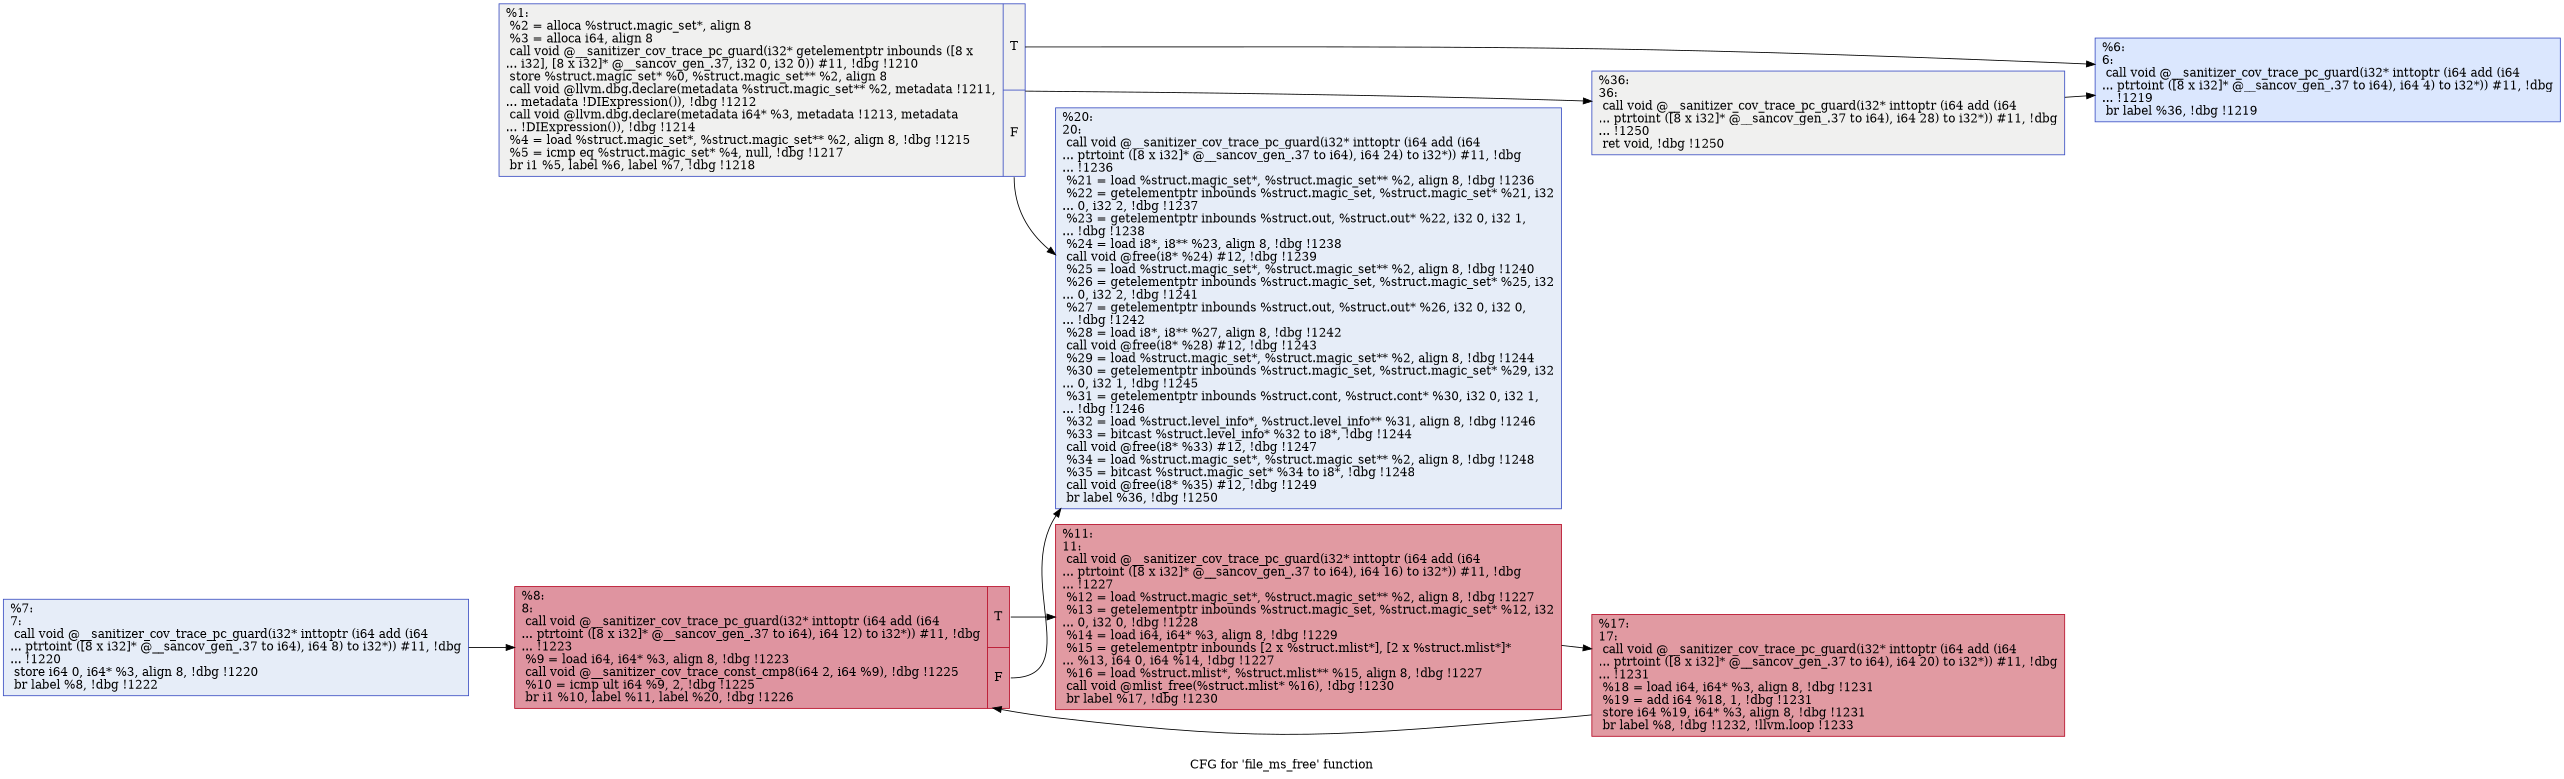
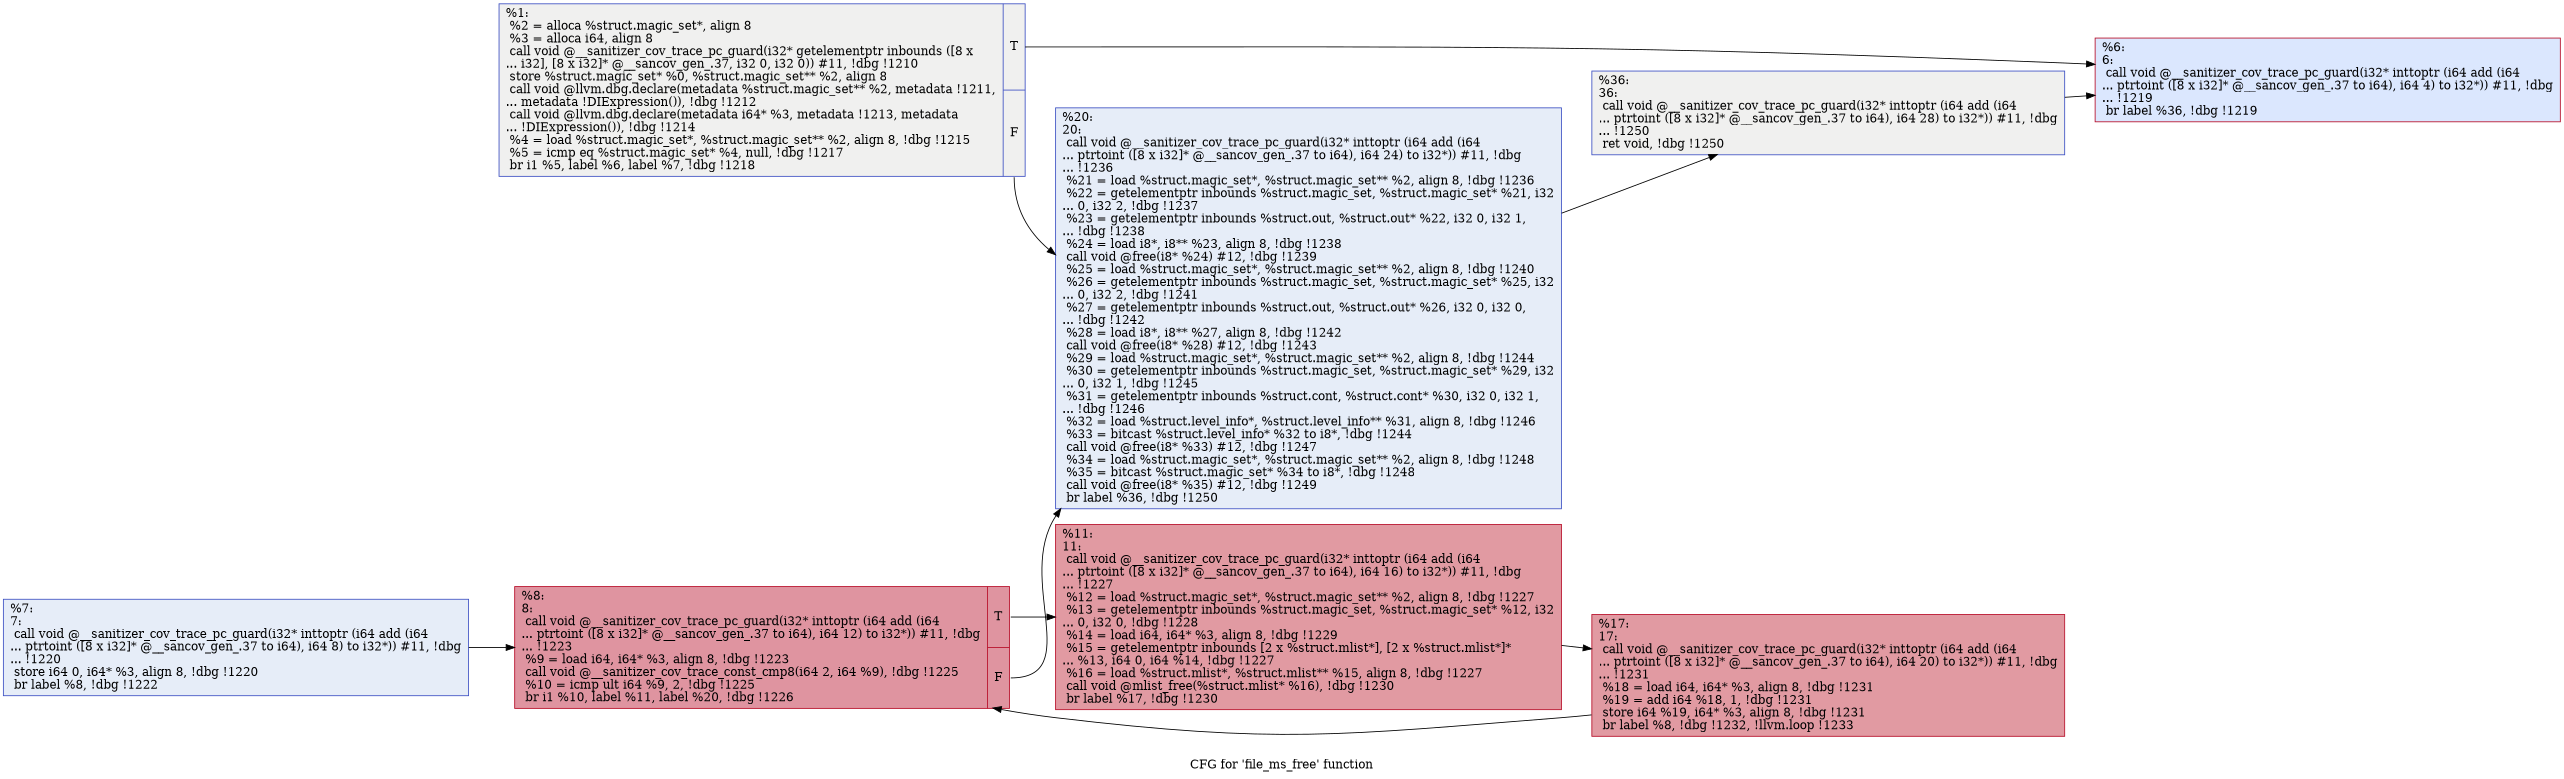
(2328, 80) -> (2328, 80)
(1304, 94) -> (1635, 185)
